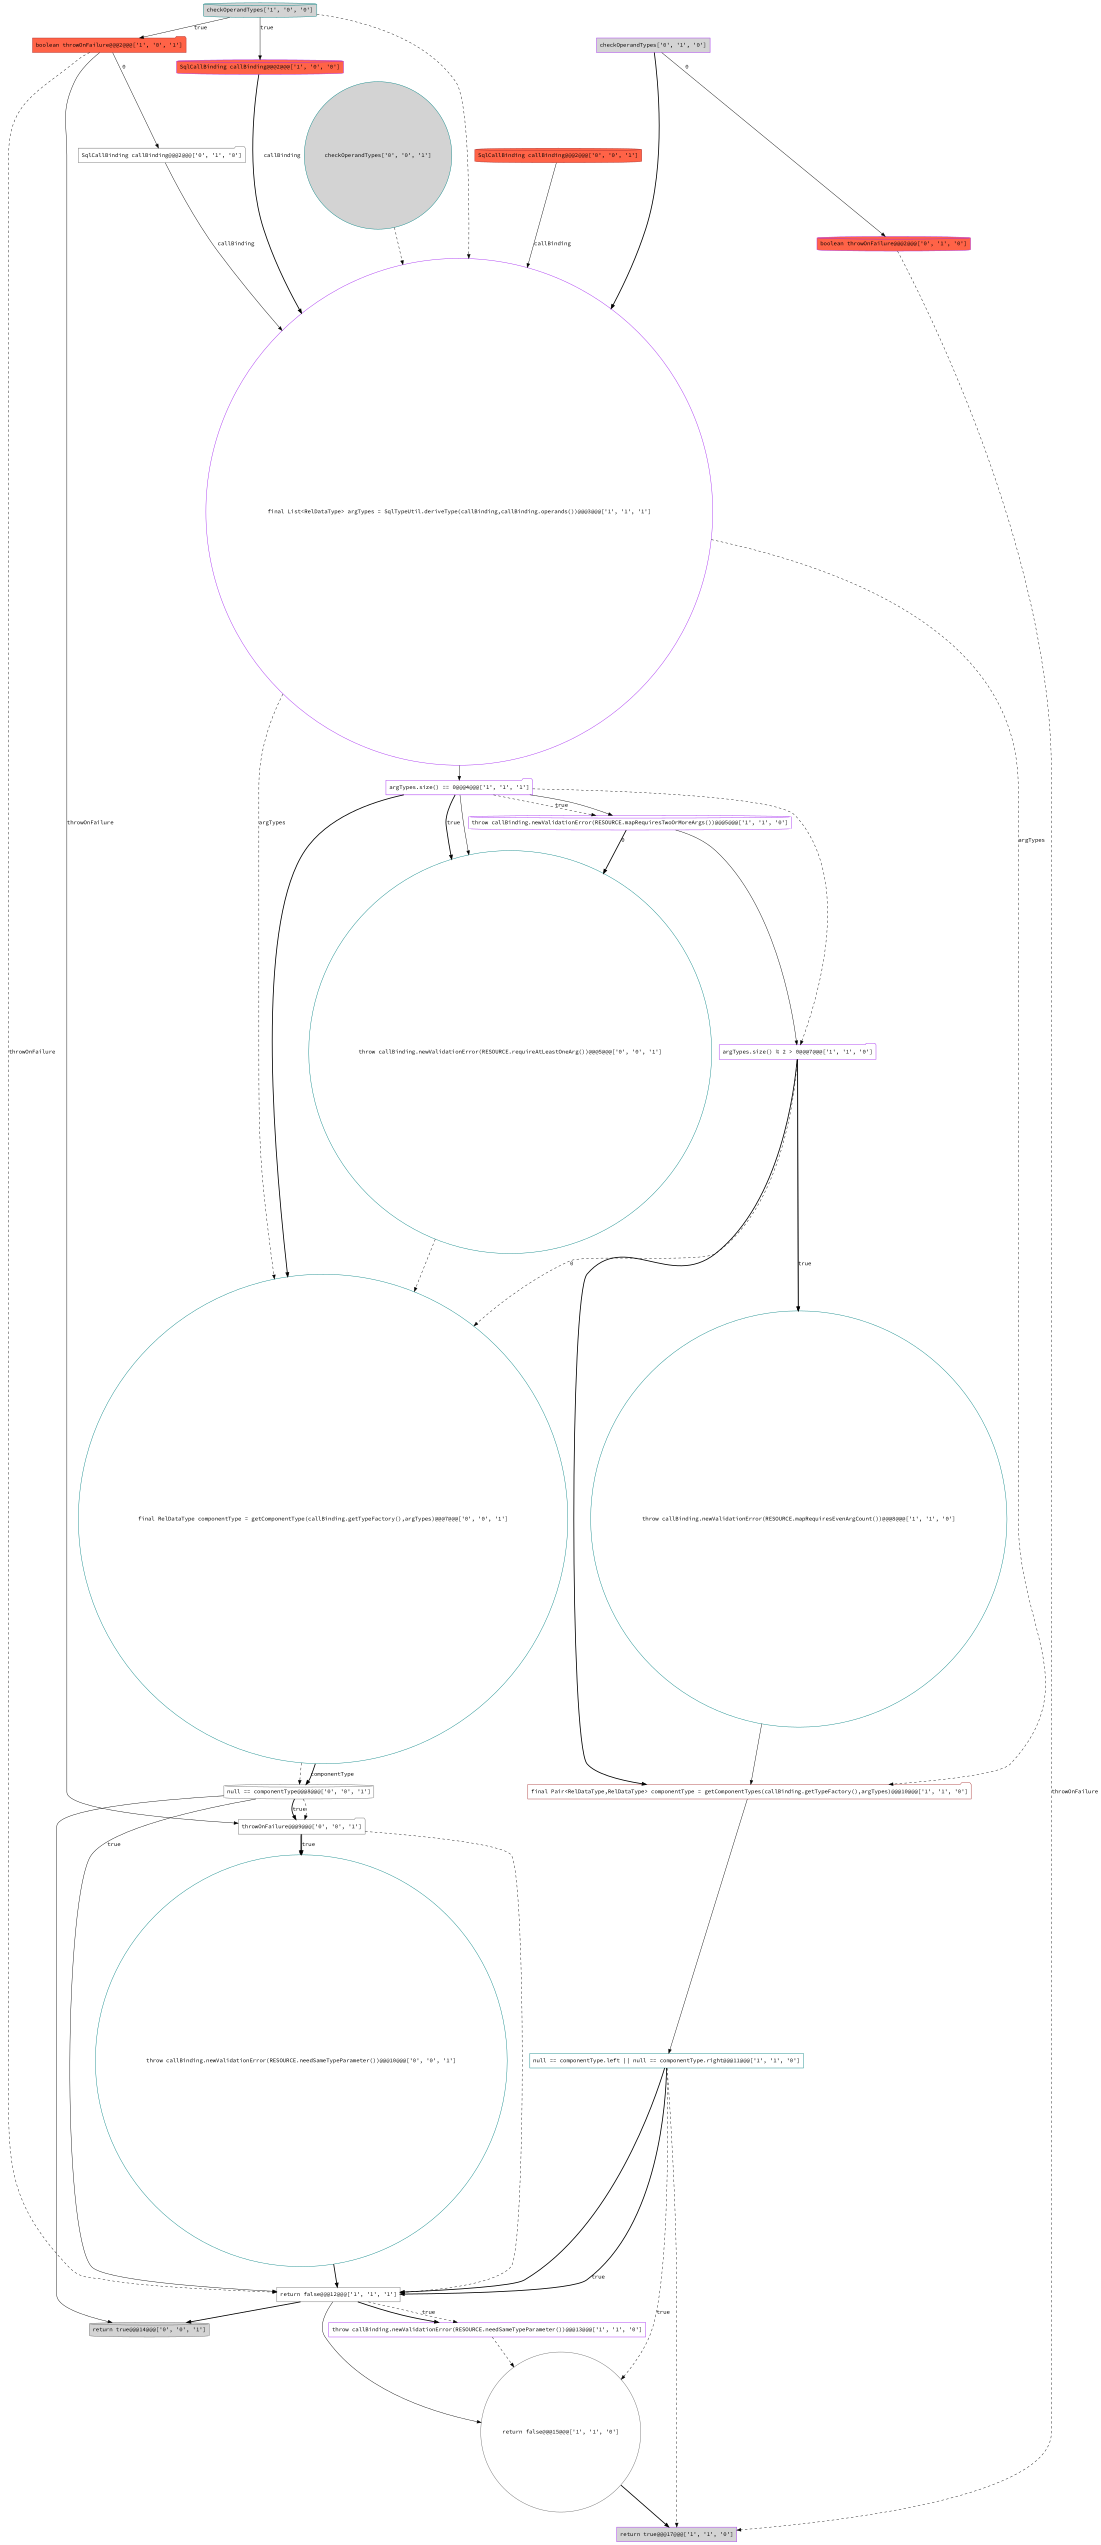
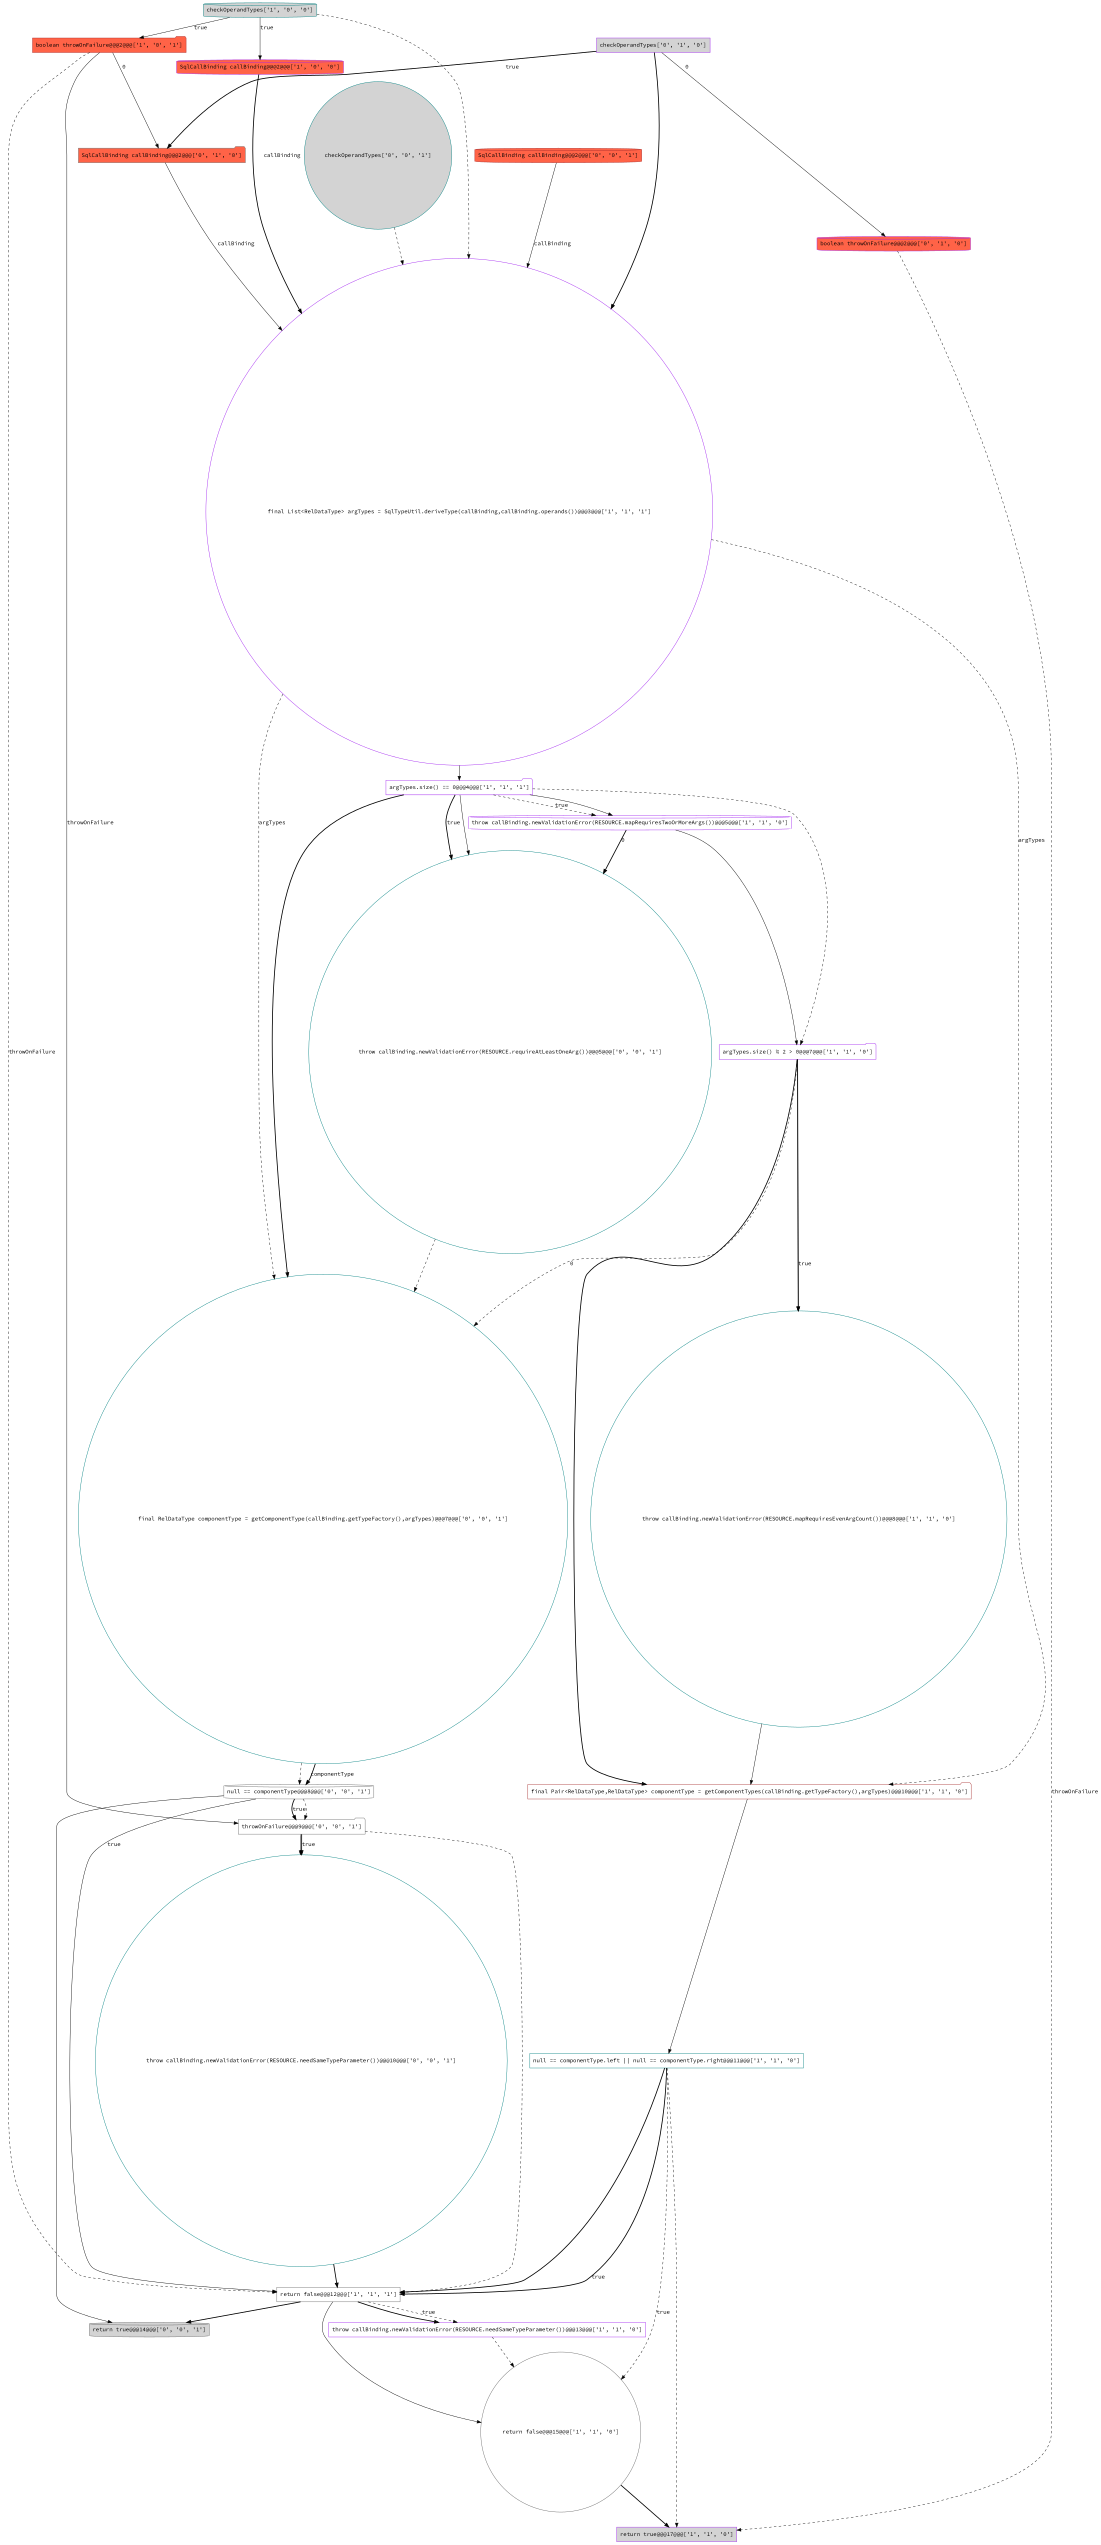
none -> (372, 72)
(162, 155) -> (162, 155)
